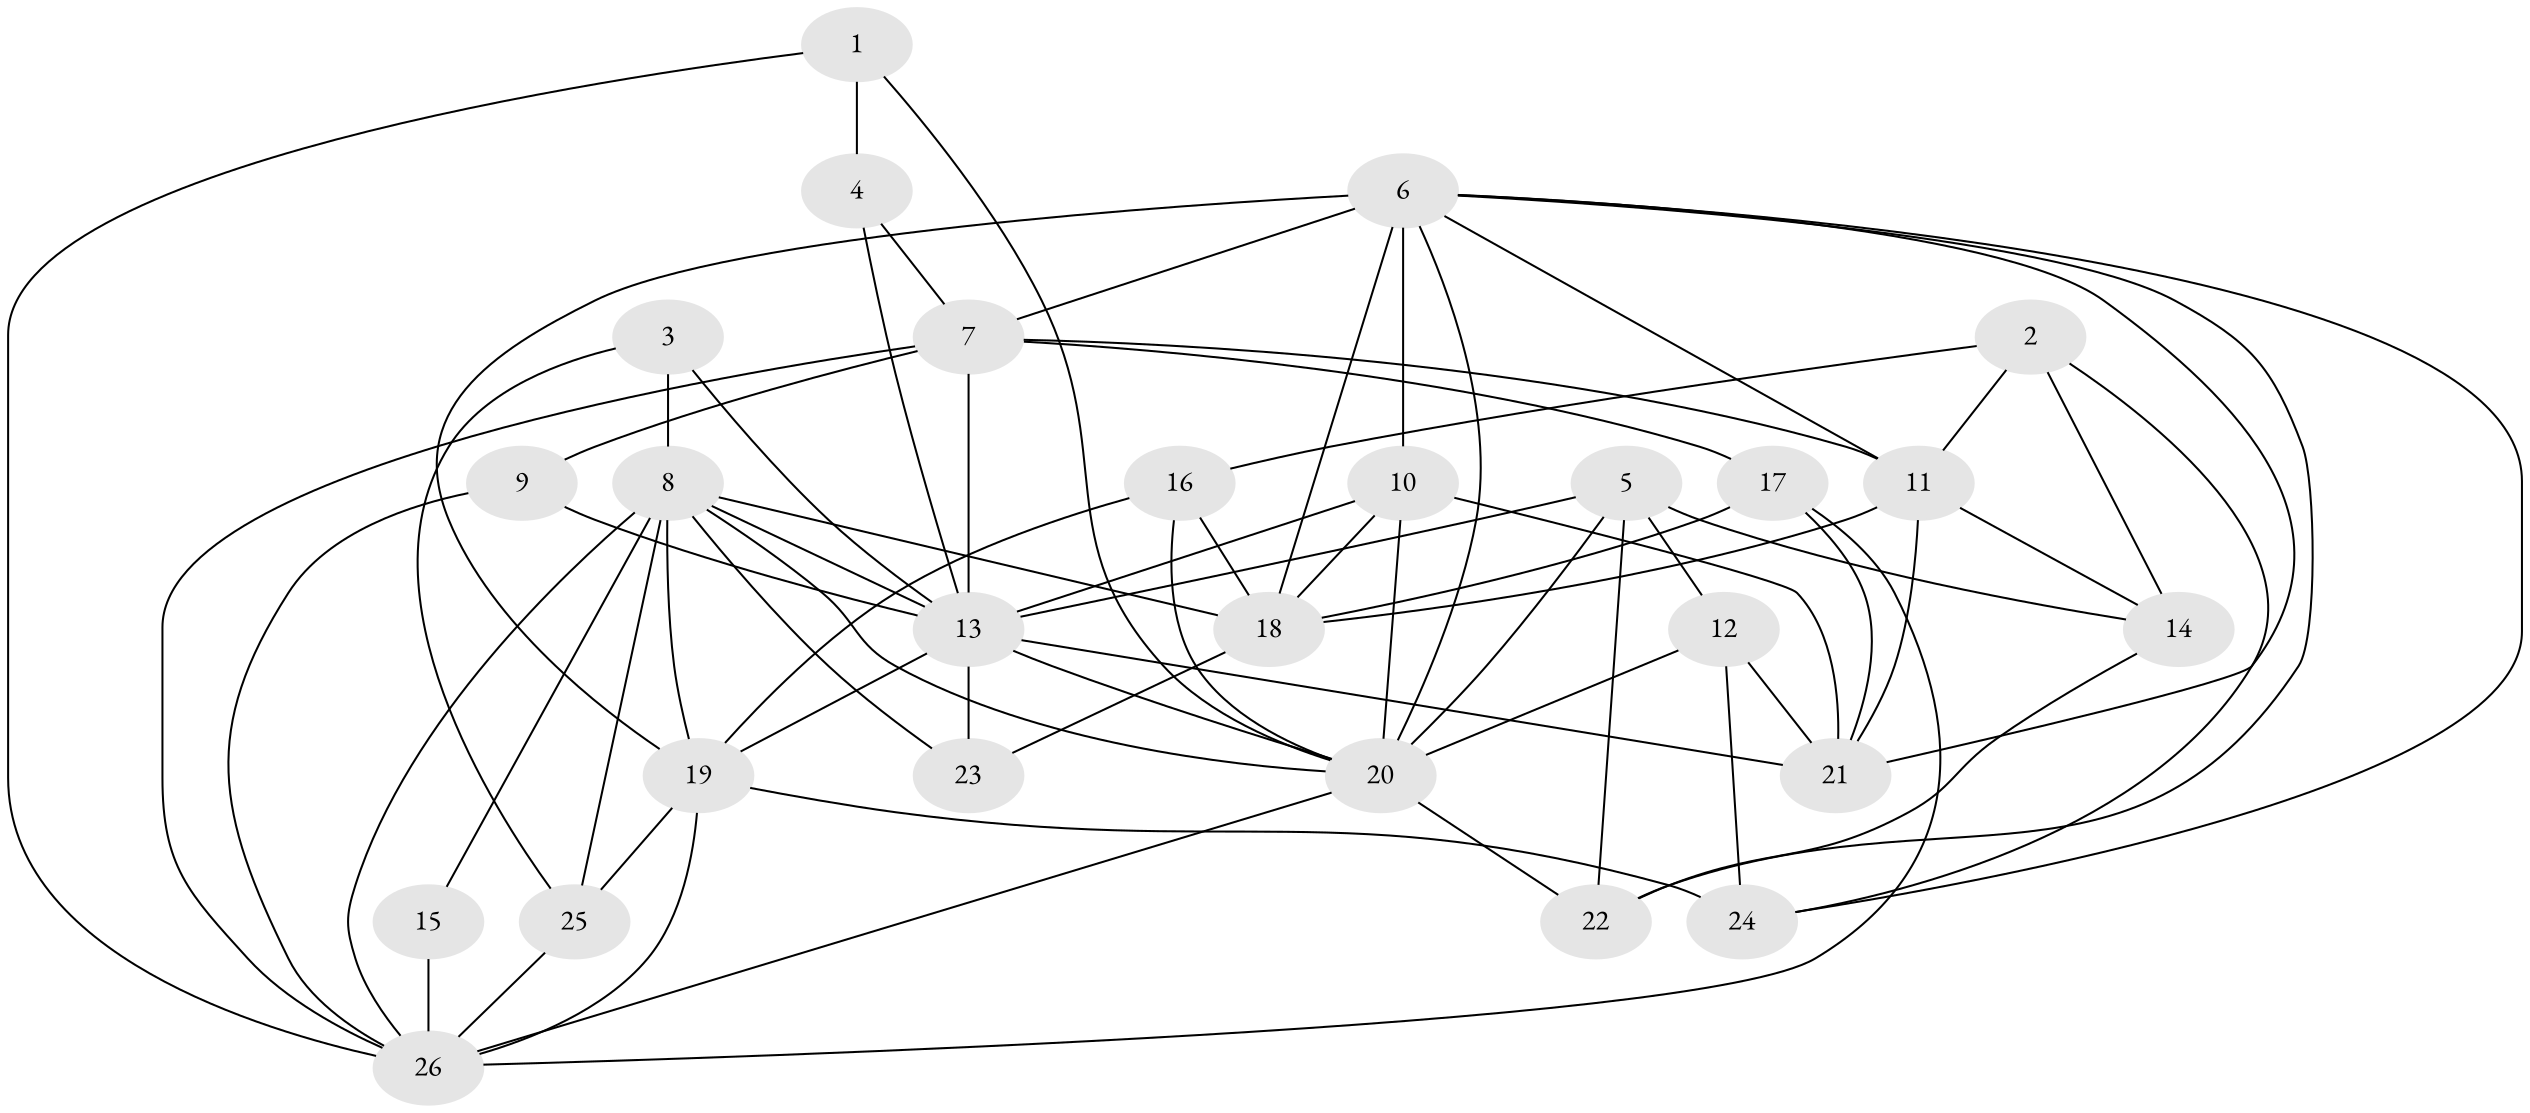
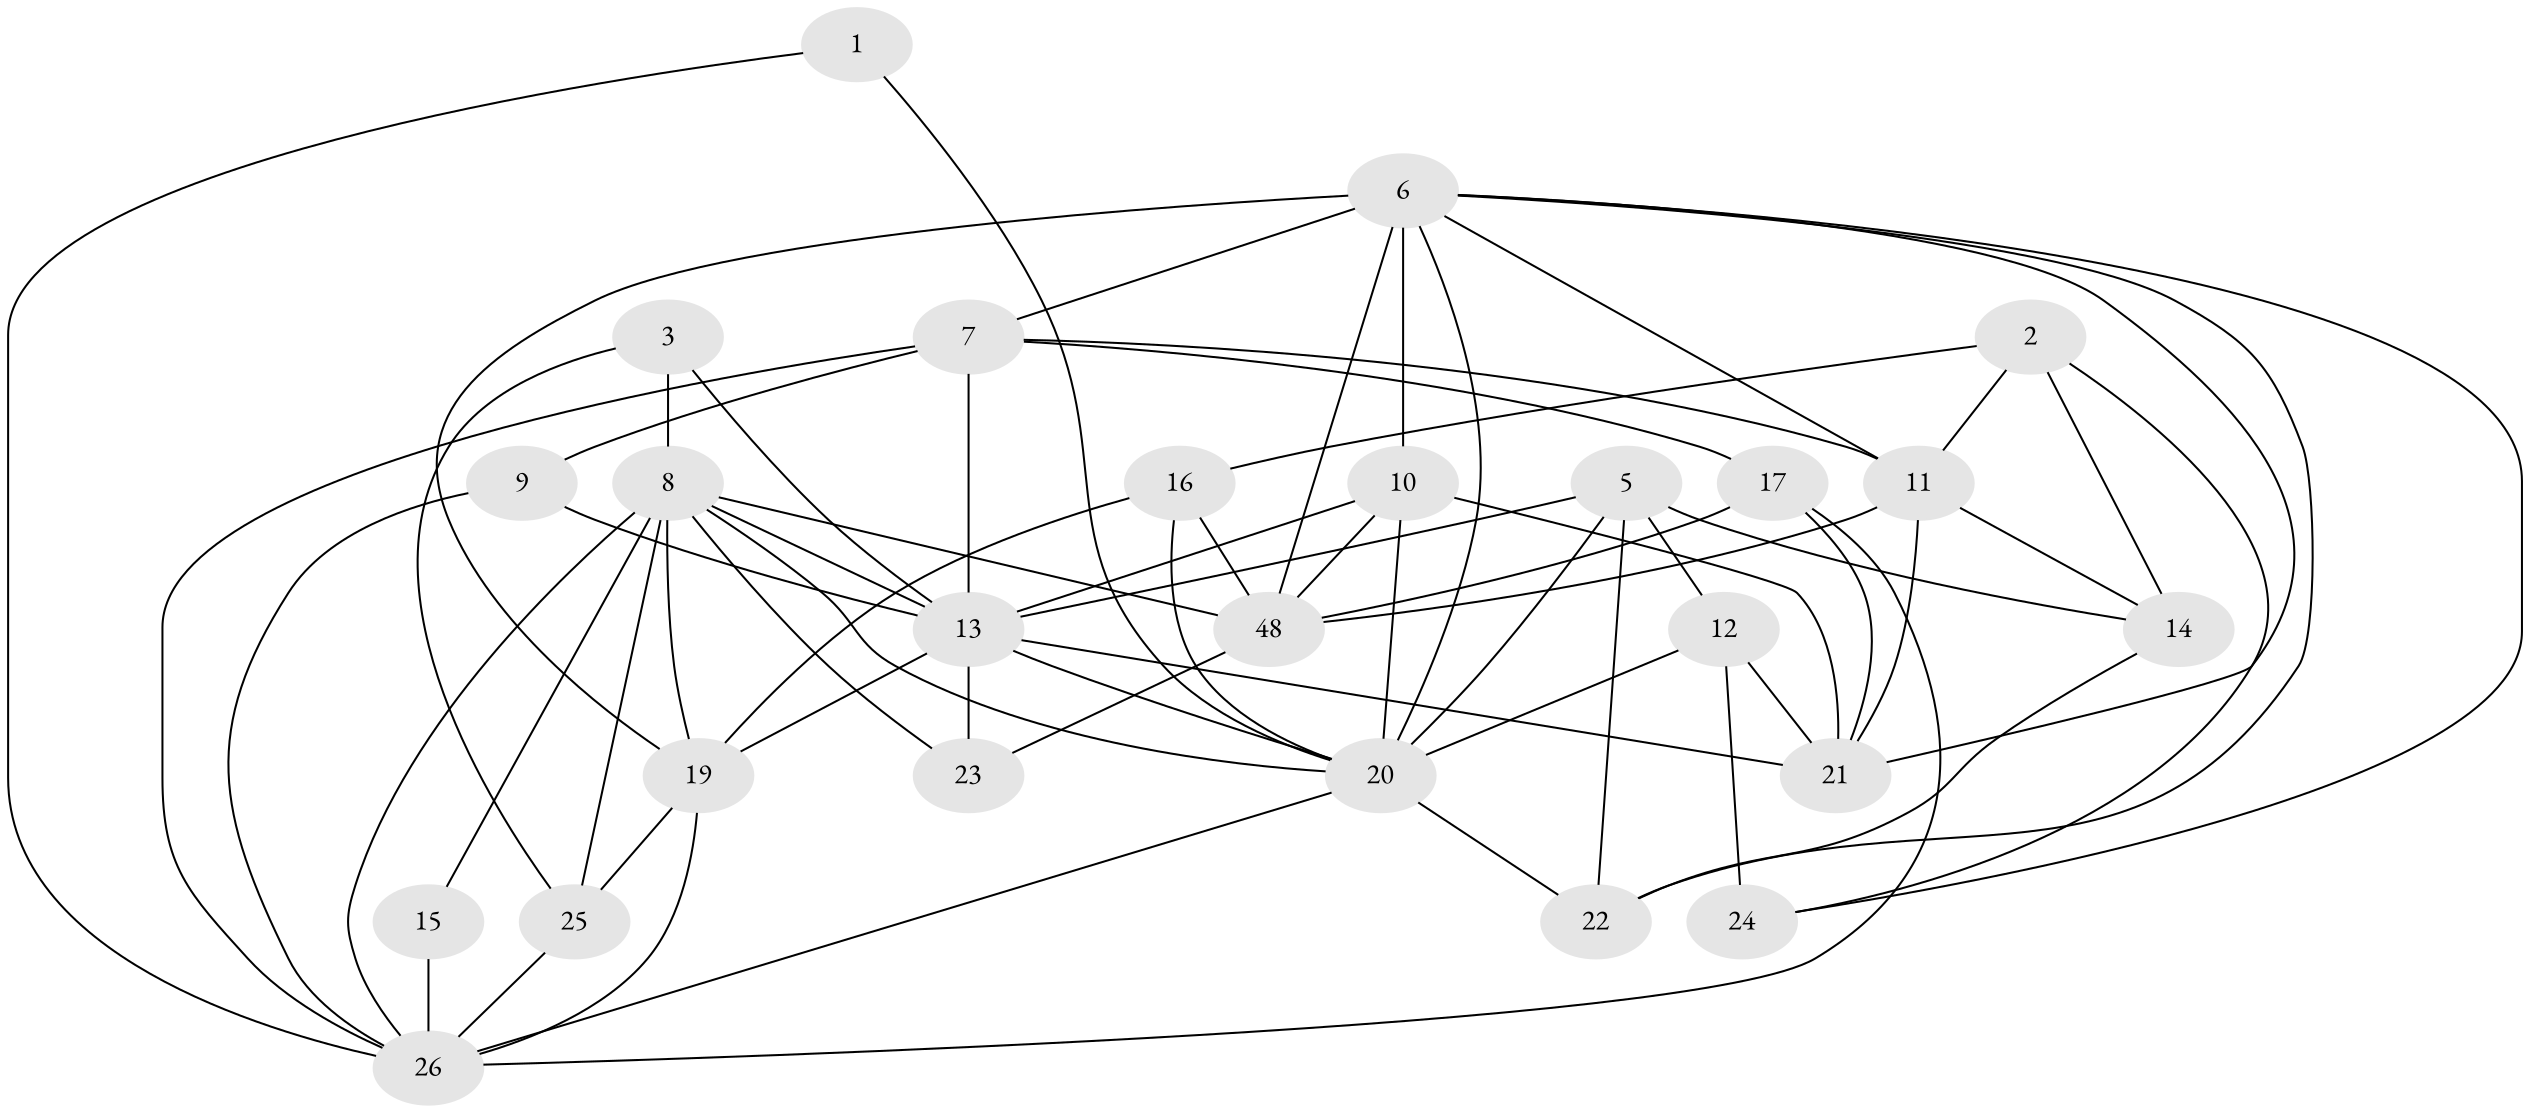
(857, 191) -> none
(1269, 629) -> (1269, 629)
(1252, 832) -> none
